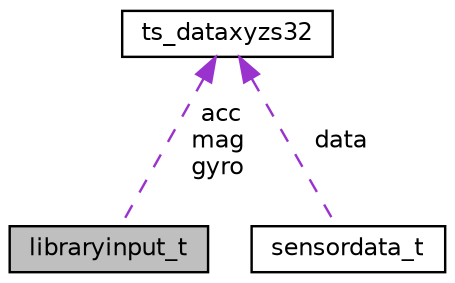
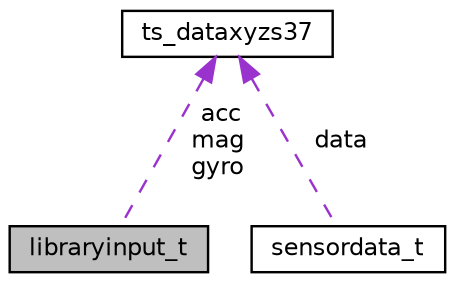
(227, 34) -> (227, 34)
